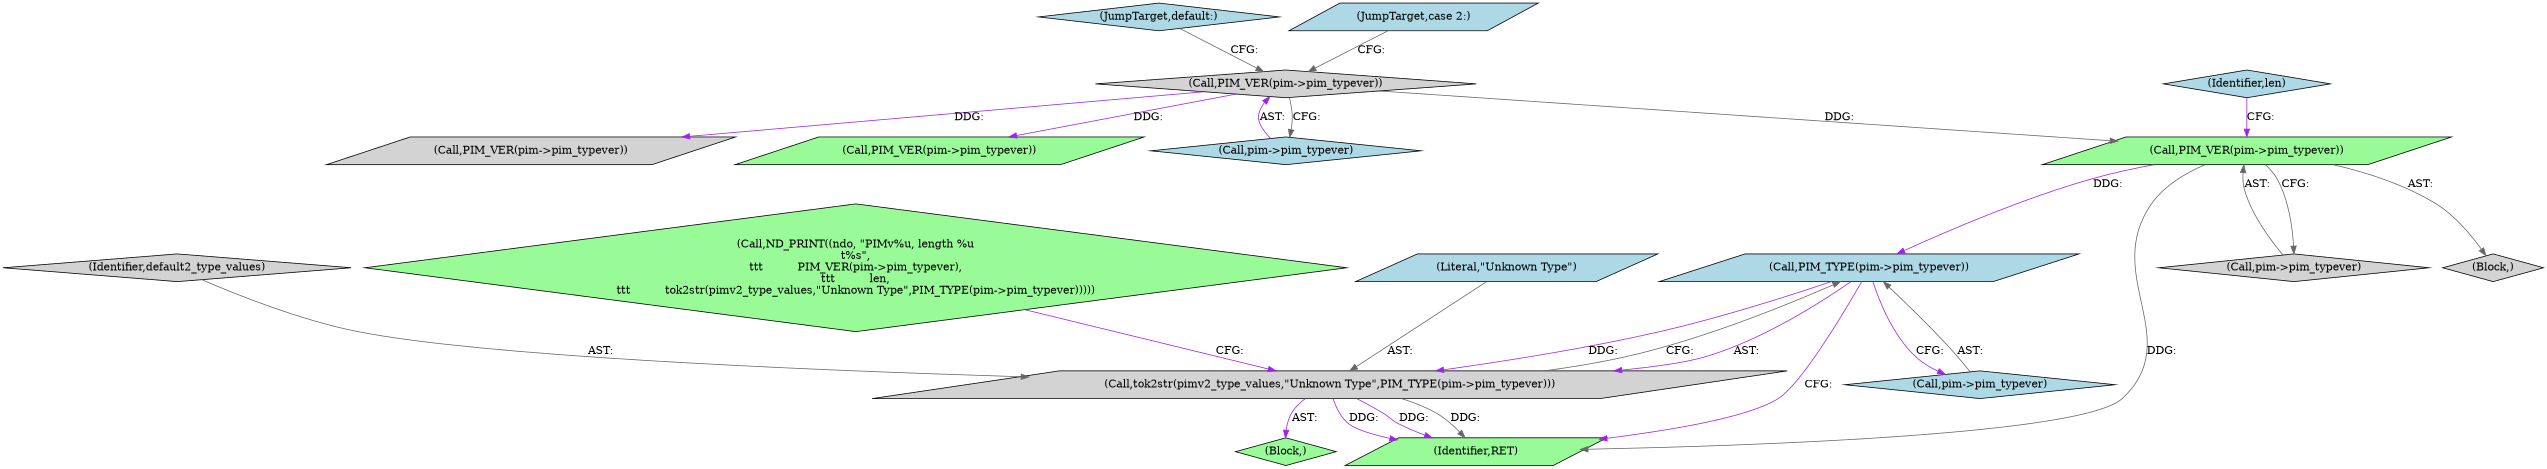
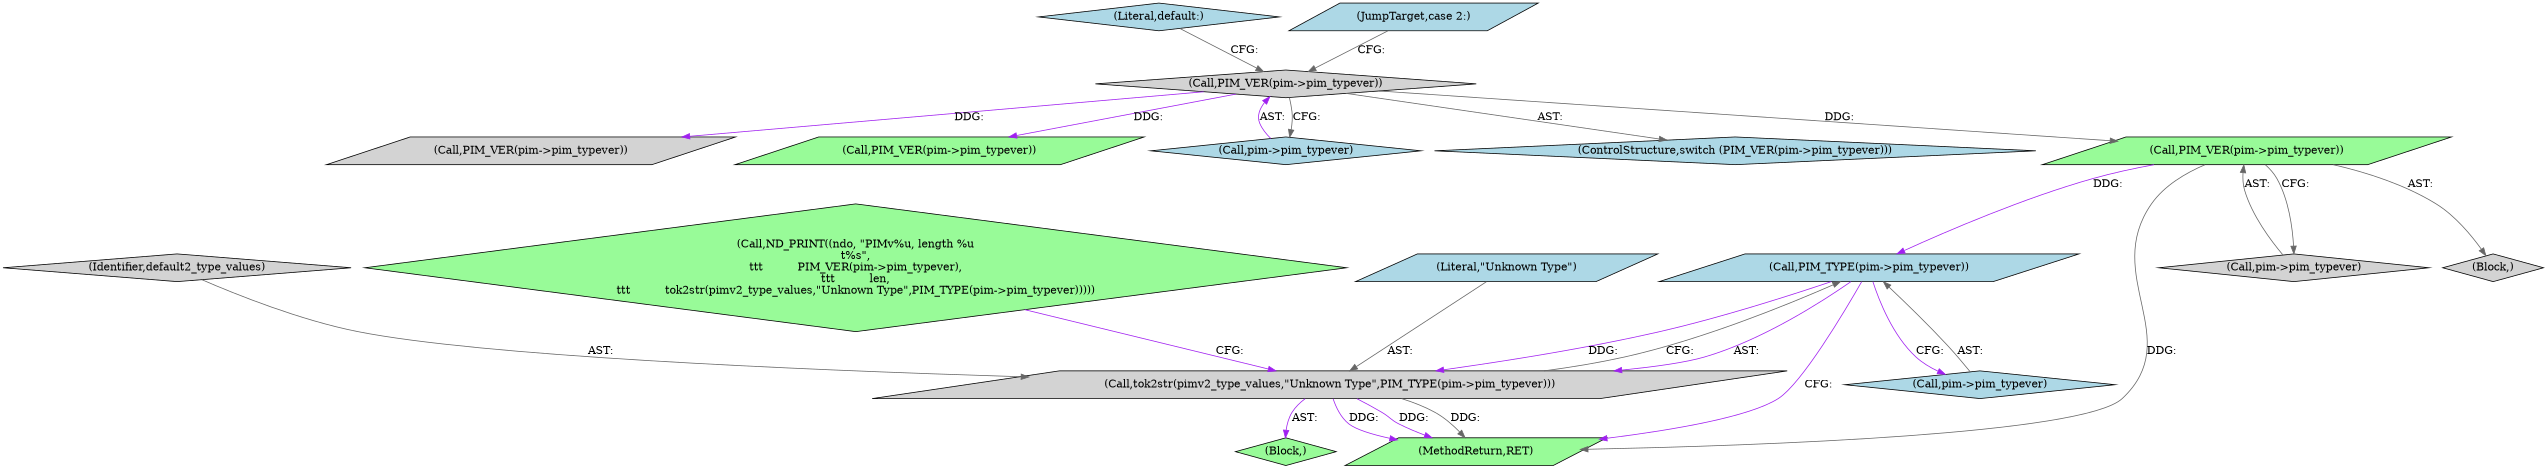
(1159, 17) -> (1159, 17)
(2247, 84) -> none
none -> (1735, 151)
(1476, 452) -> (1476, 452)
